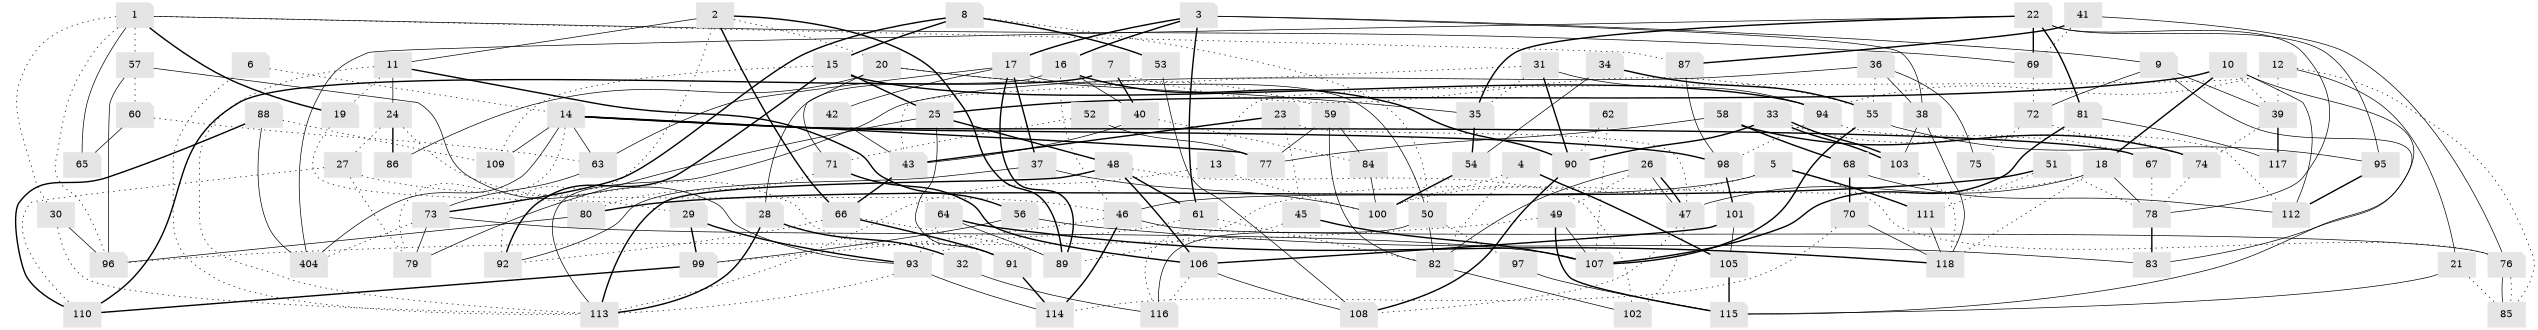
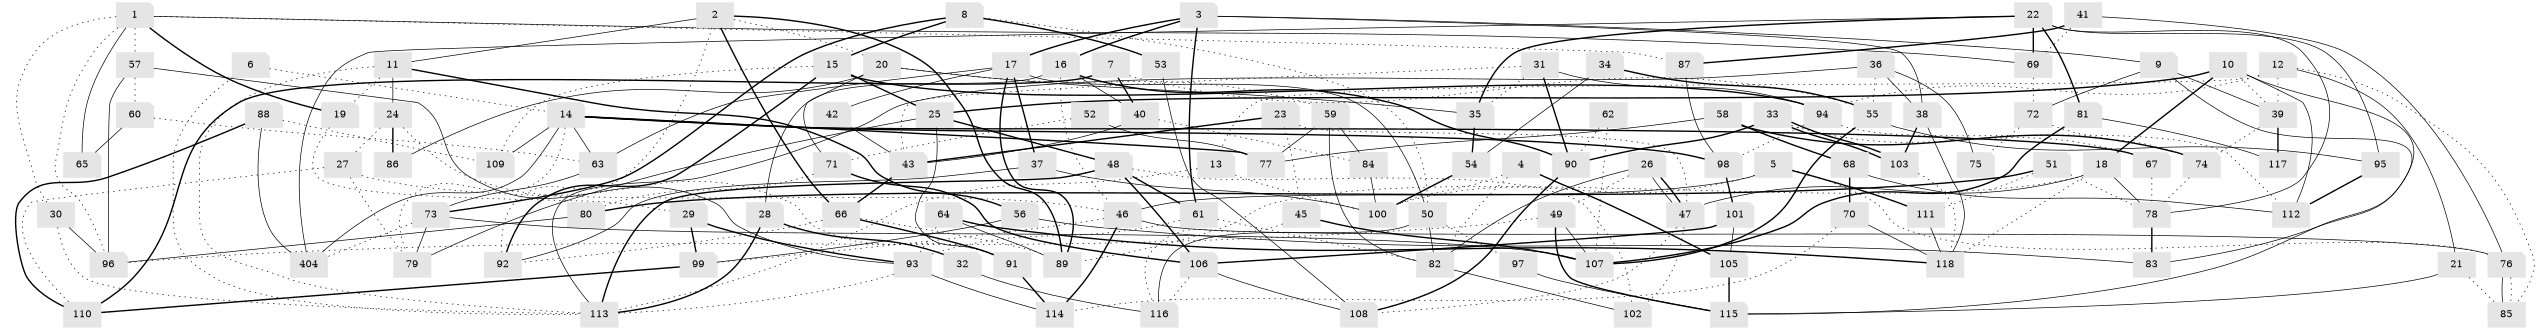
(1911, 140) -> (1911, 140)
